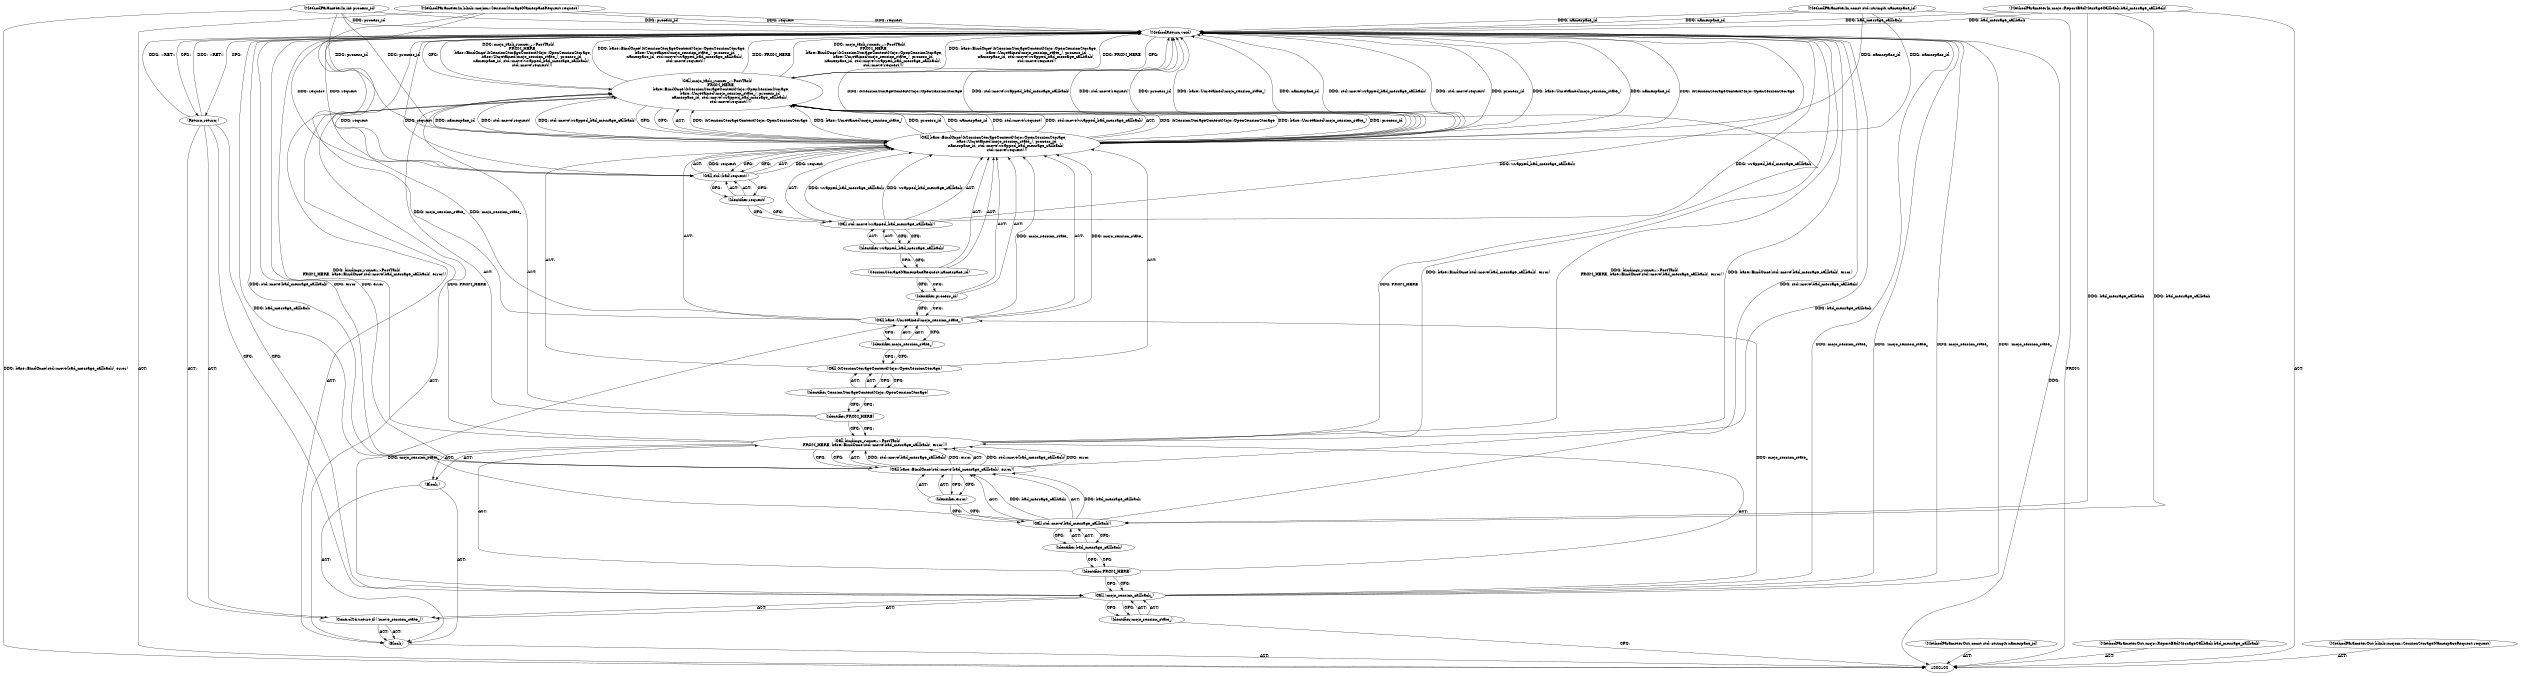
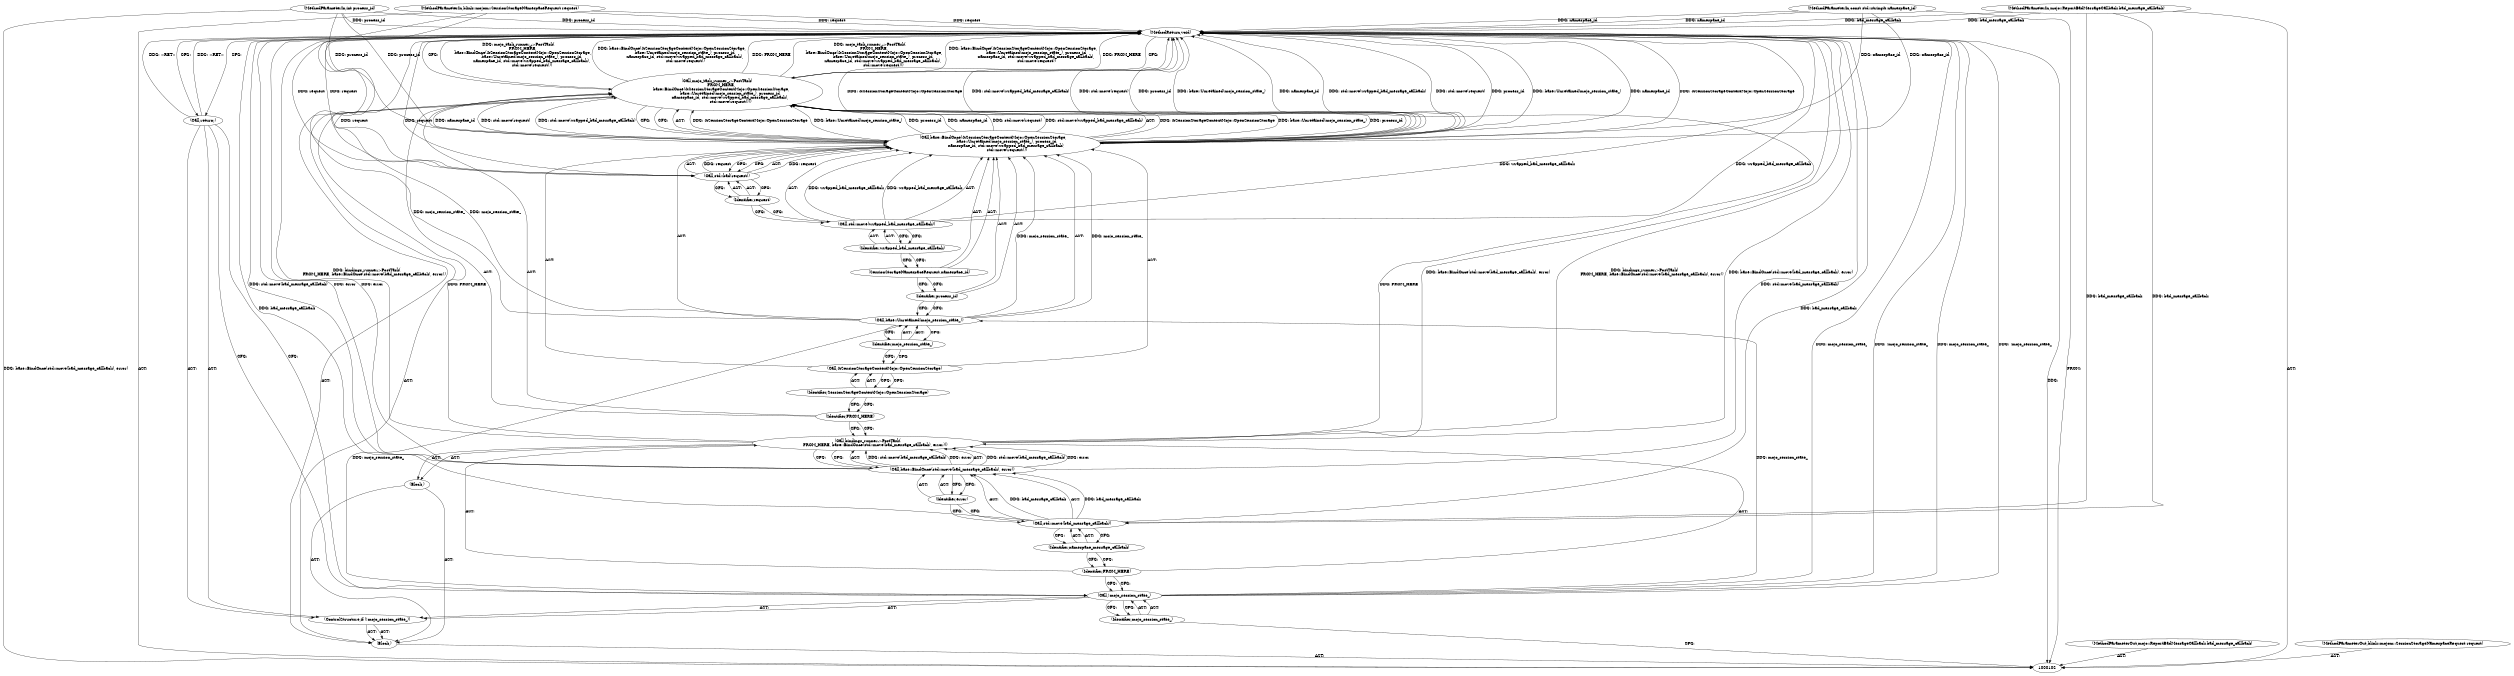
(203, 121) -> (203, 121)
(1089, 548) -> (1089, 548)
(1124, 596) -> (1124, 596)
(379, 620) -> (367, 620)
(1981, 644) -> none
